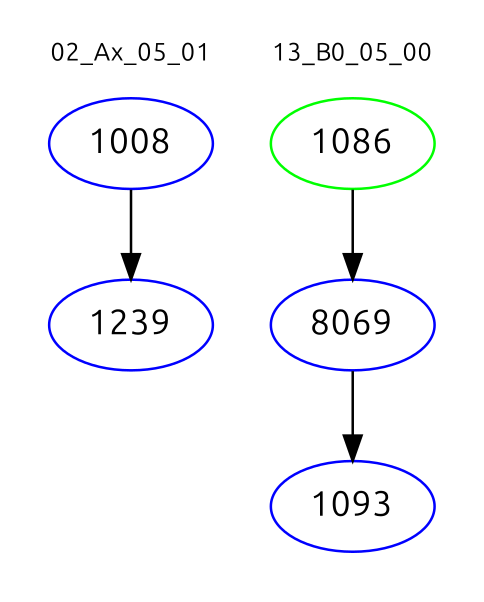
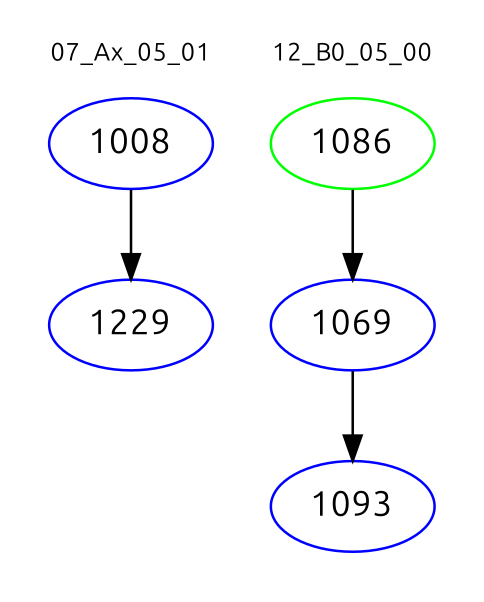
(131, 54) -> (131, 54)
(353, 54) -> (353, 54)
(131, 325) -> (131, 325)
(353, 325) -> (353, 325)
